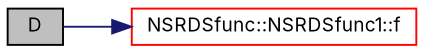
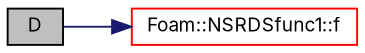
(274, 27) -> (244, 27)
